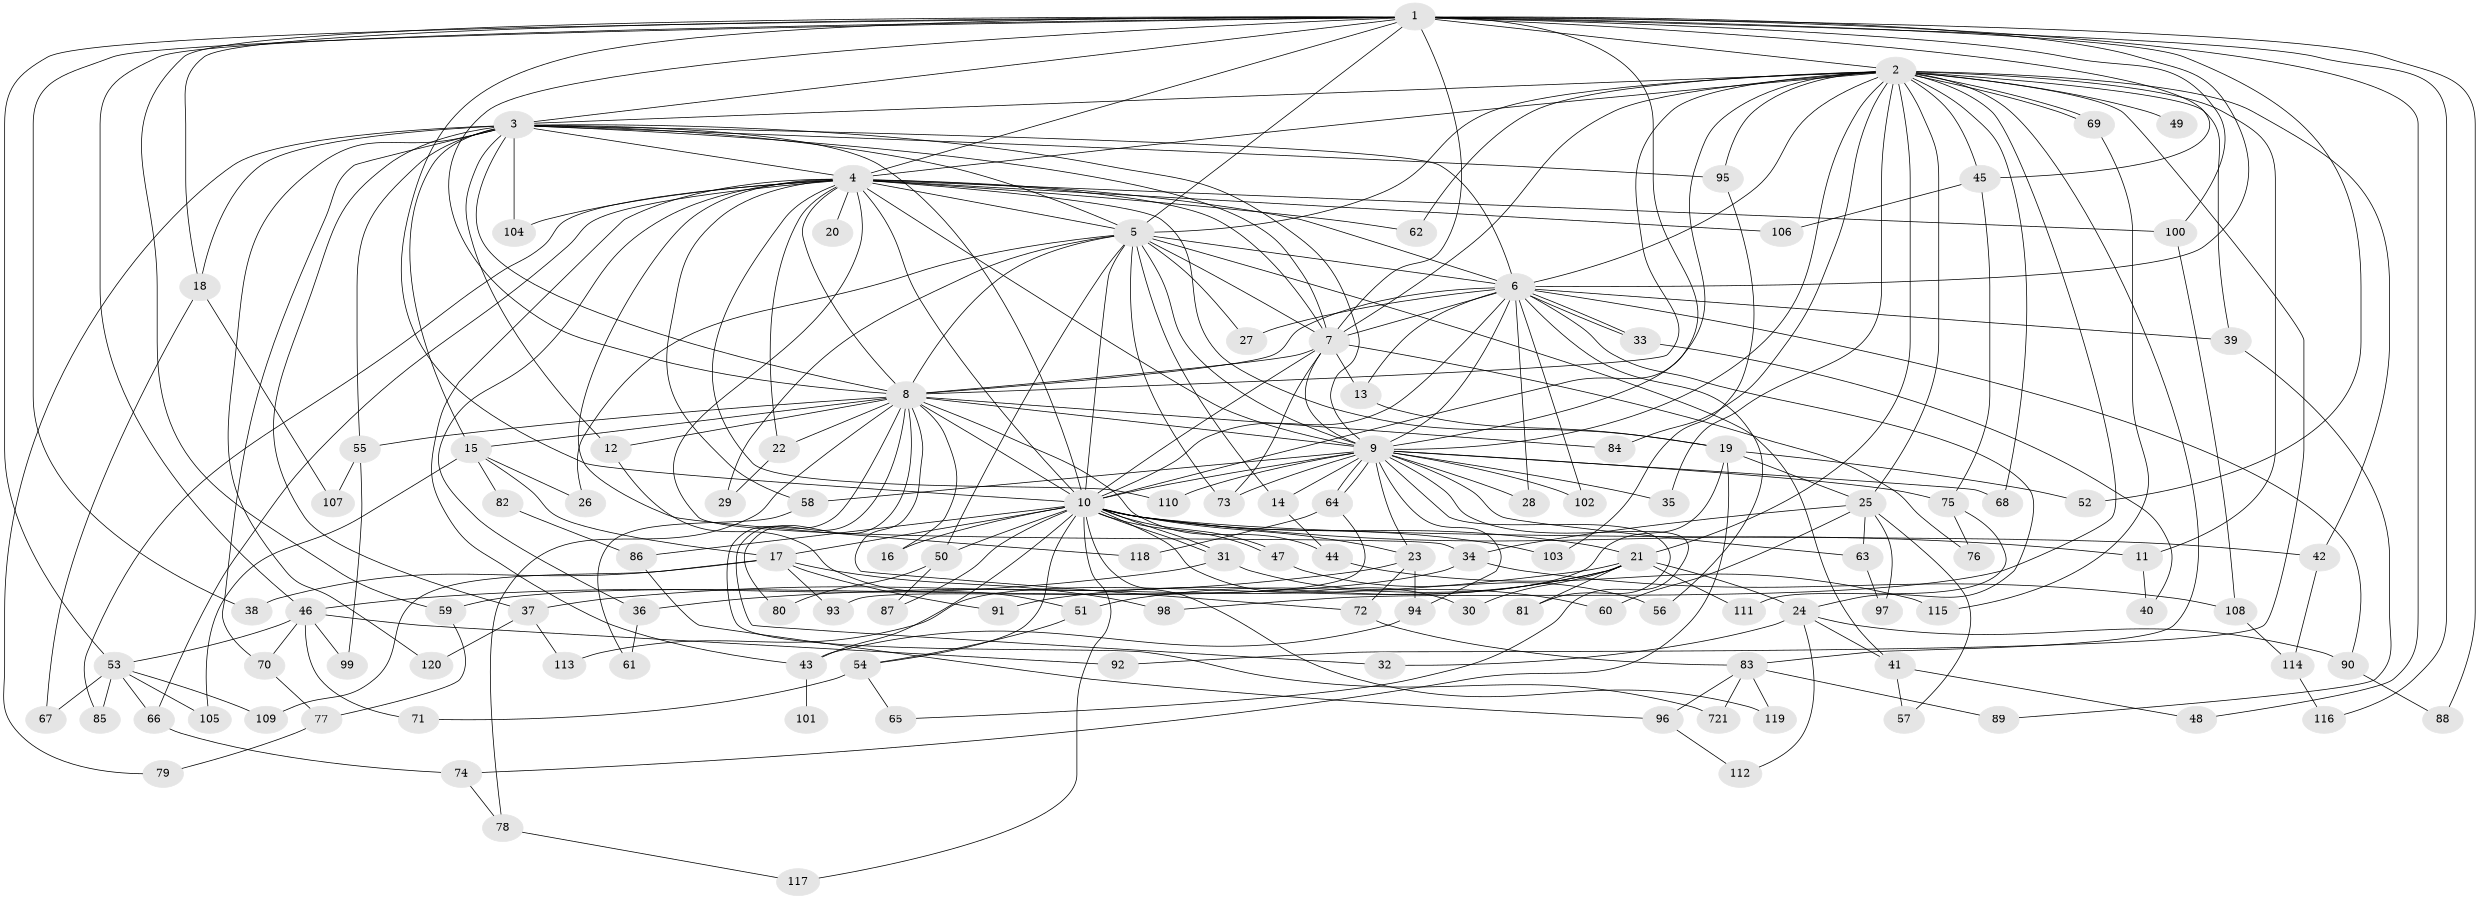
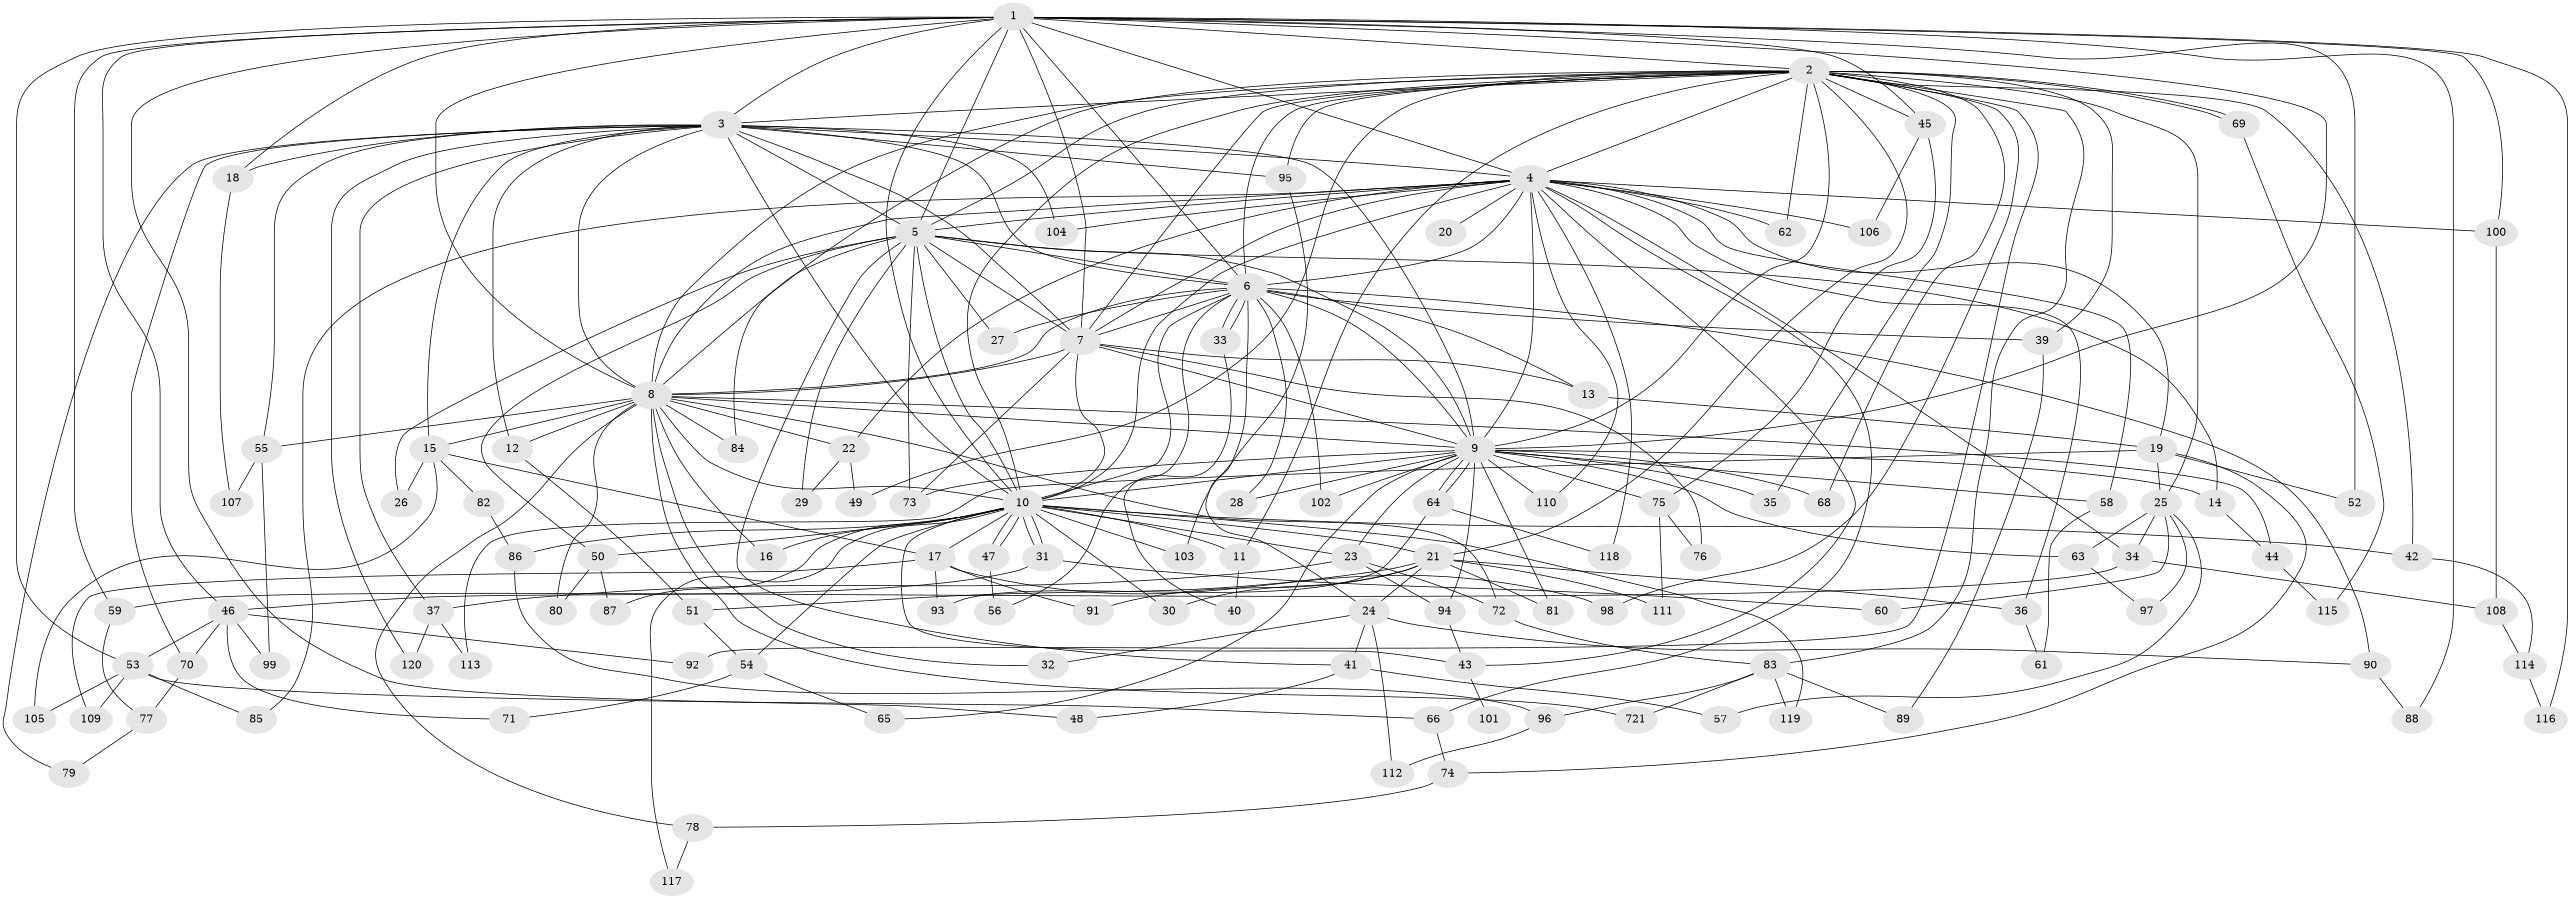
none -> (853, 476)
(252, 612) -> none
(46, 720) -> none
